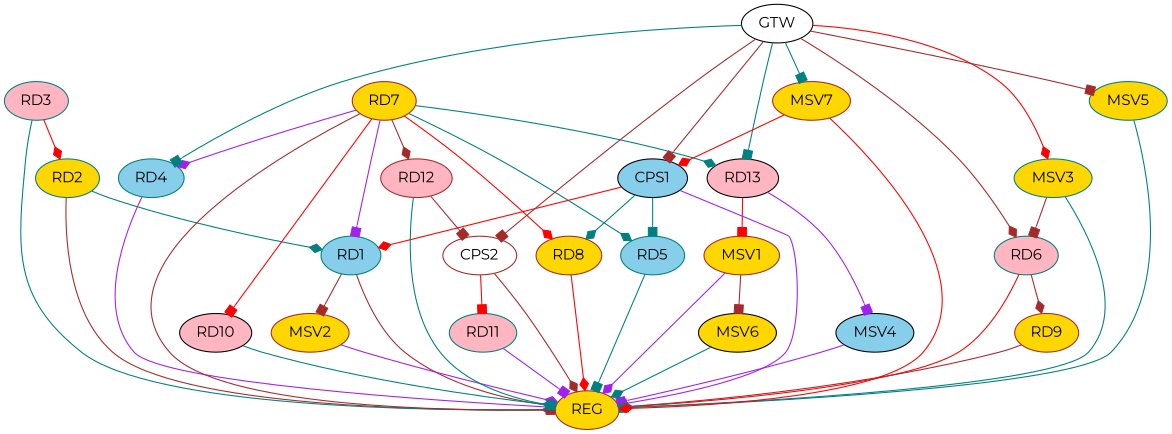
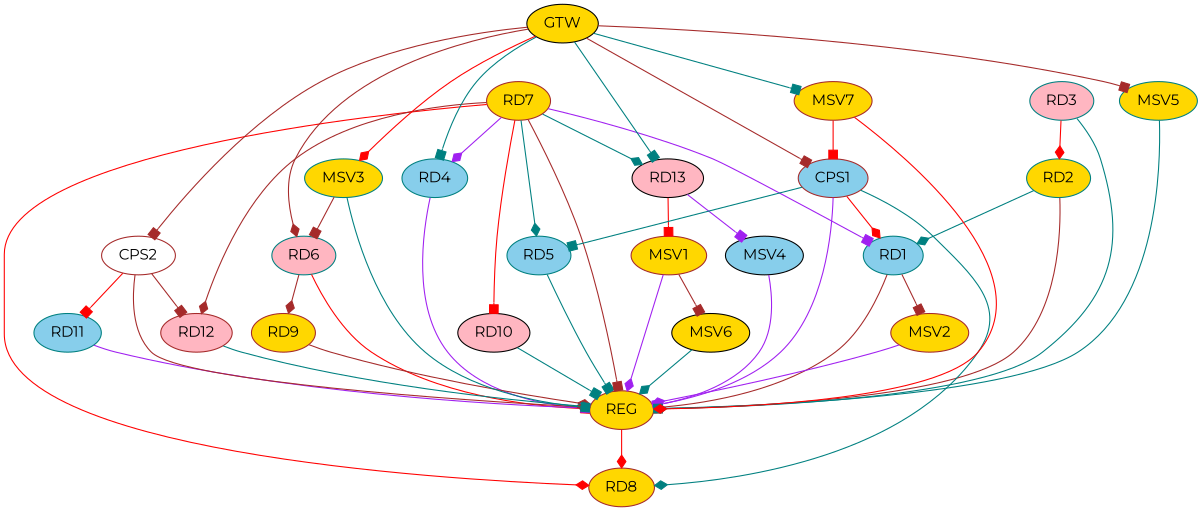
(777, 24) -> (563, 24)
(737, 137) -> (833, 134)
(653, 178) -> (833, 178)
(445, 213) -> (164, 290)
(577, 326) -> (622, 442)
(483, 333) -> (68, 333)
